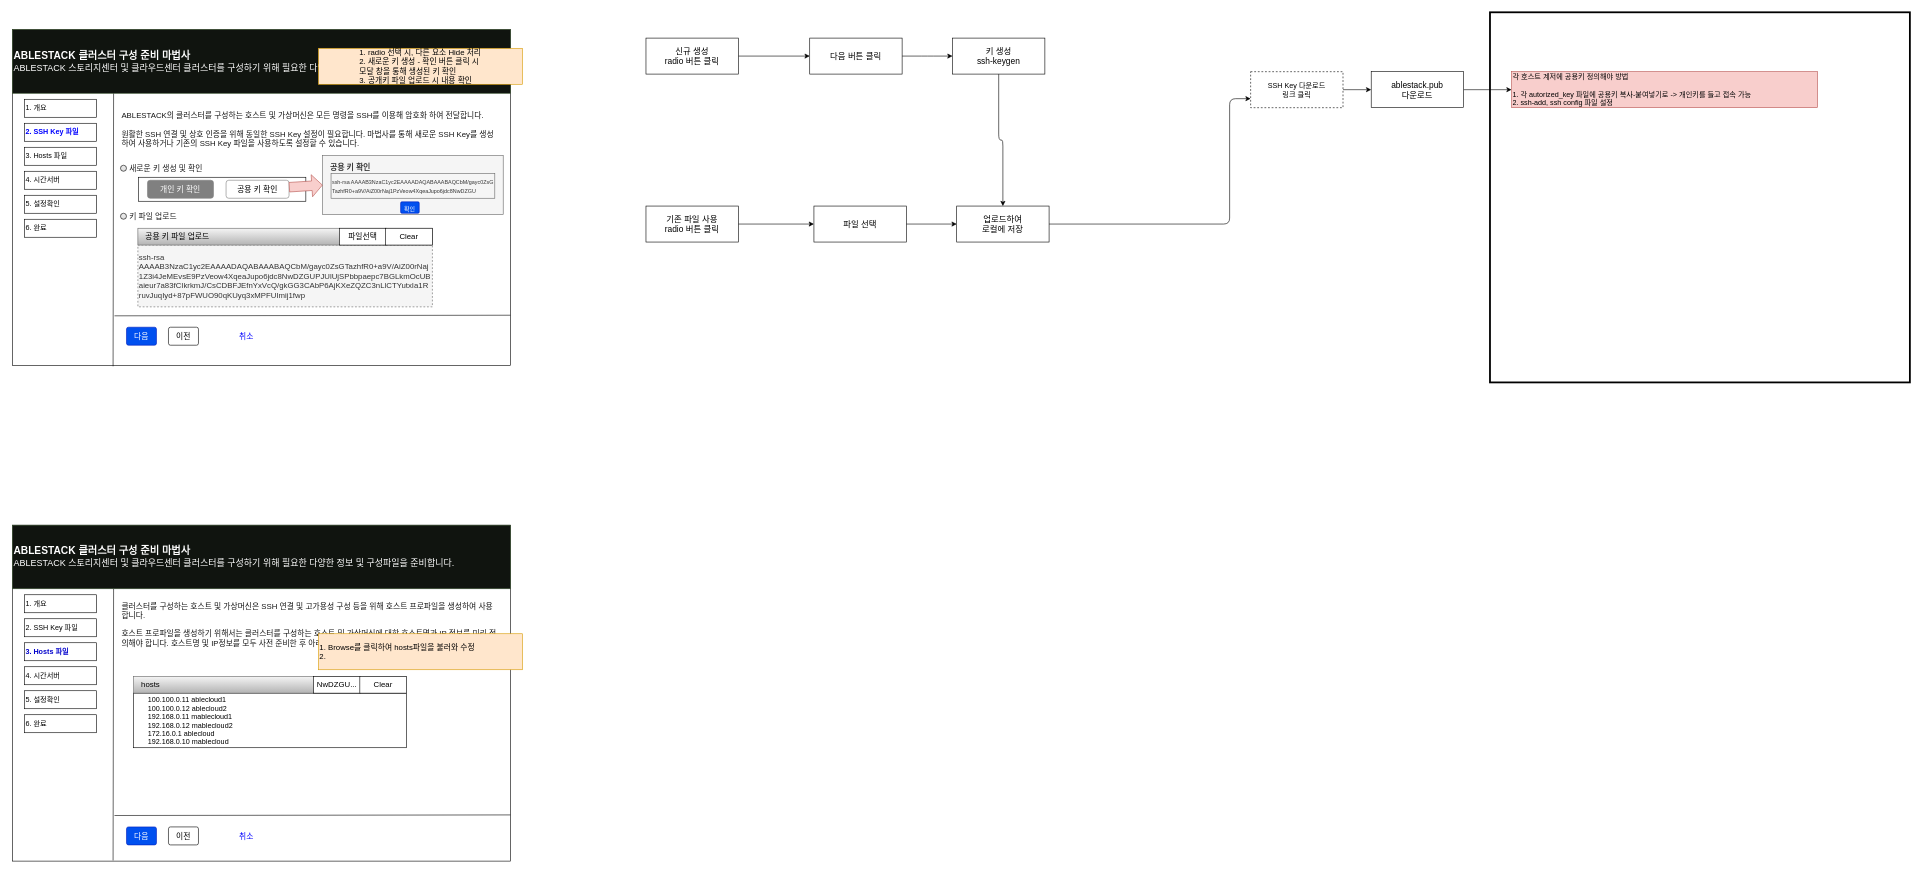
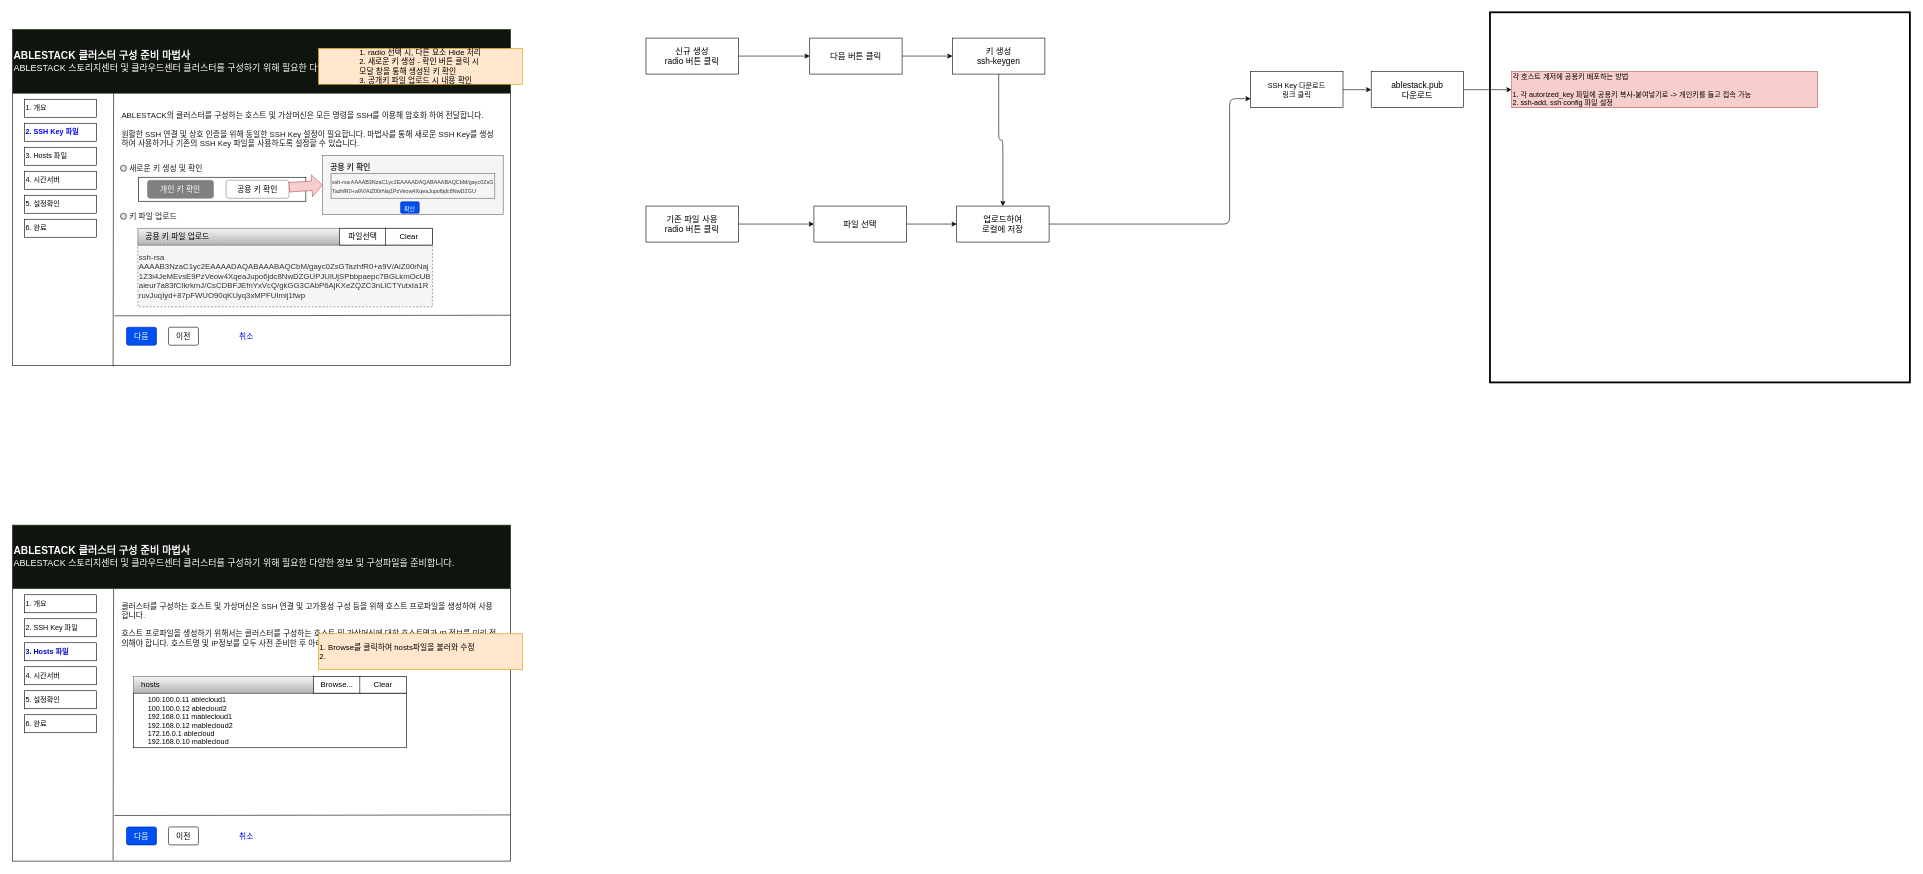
(1297, 90) -> (1297, 90)
(1645, 90) -> (1645, 90)
(337, 685) -> (337, 685)
